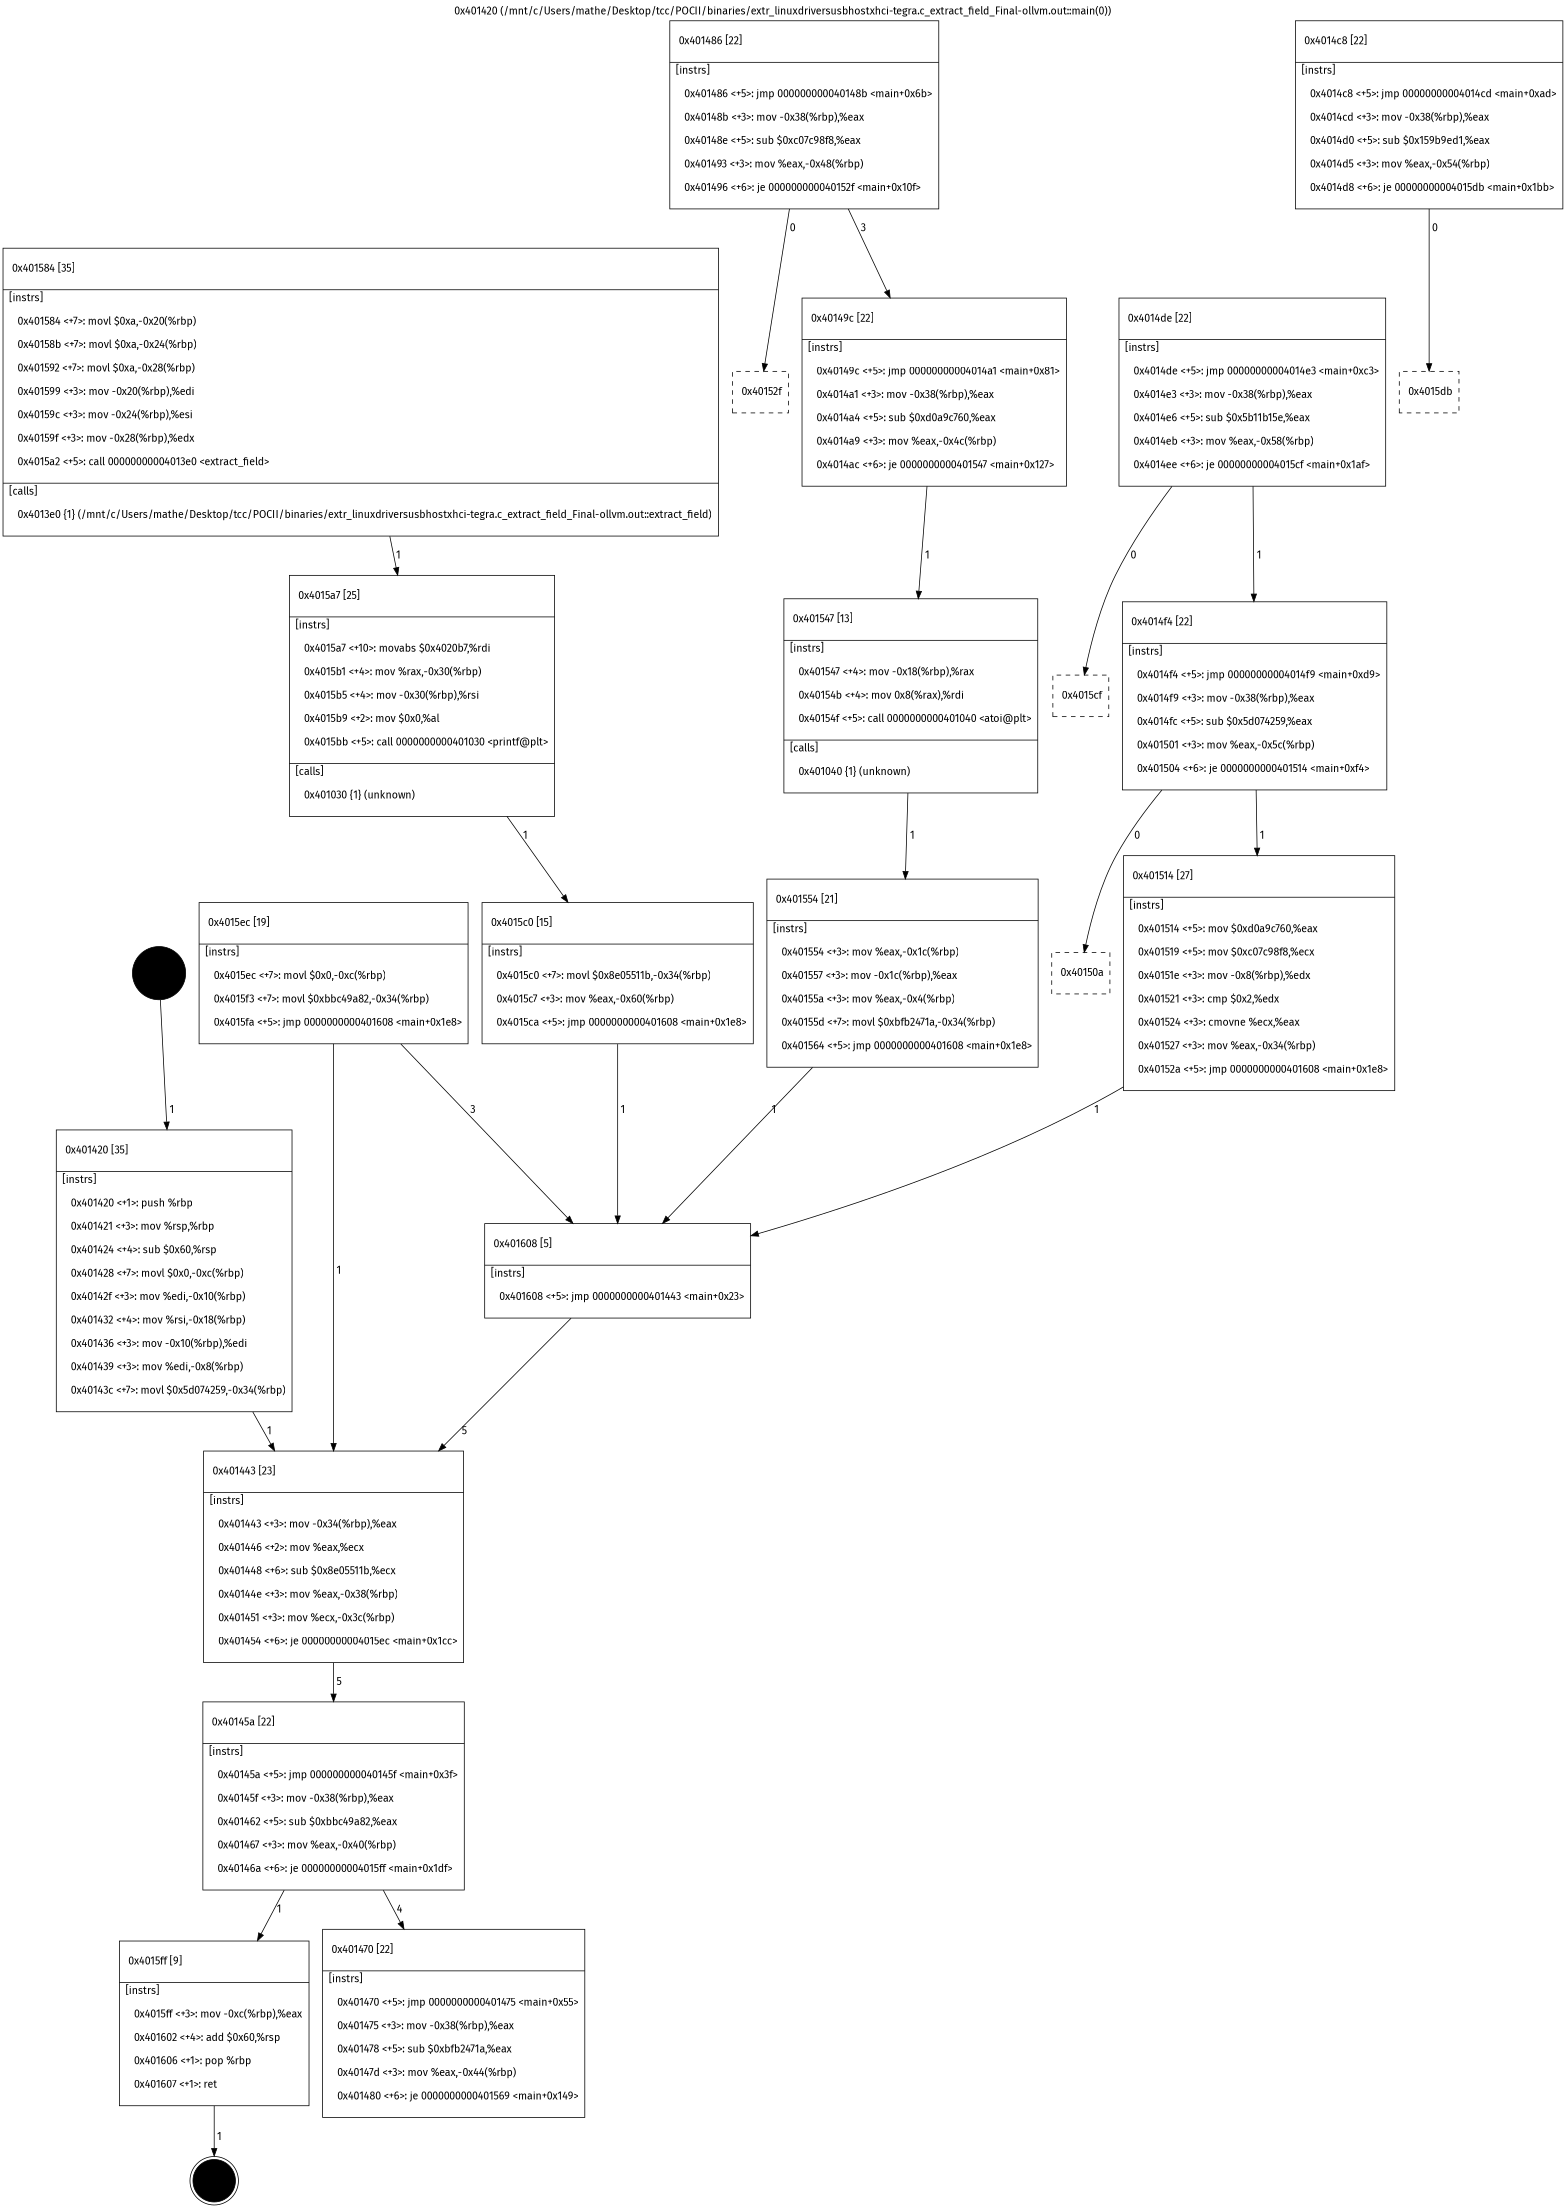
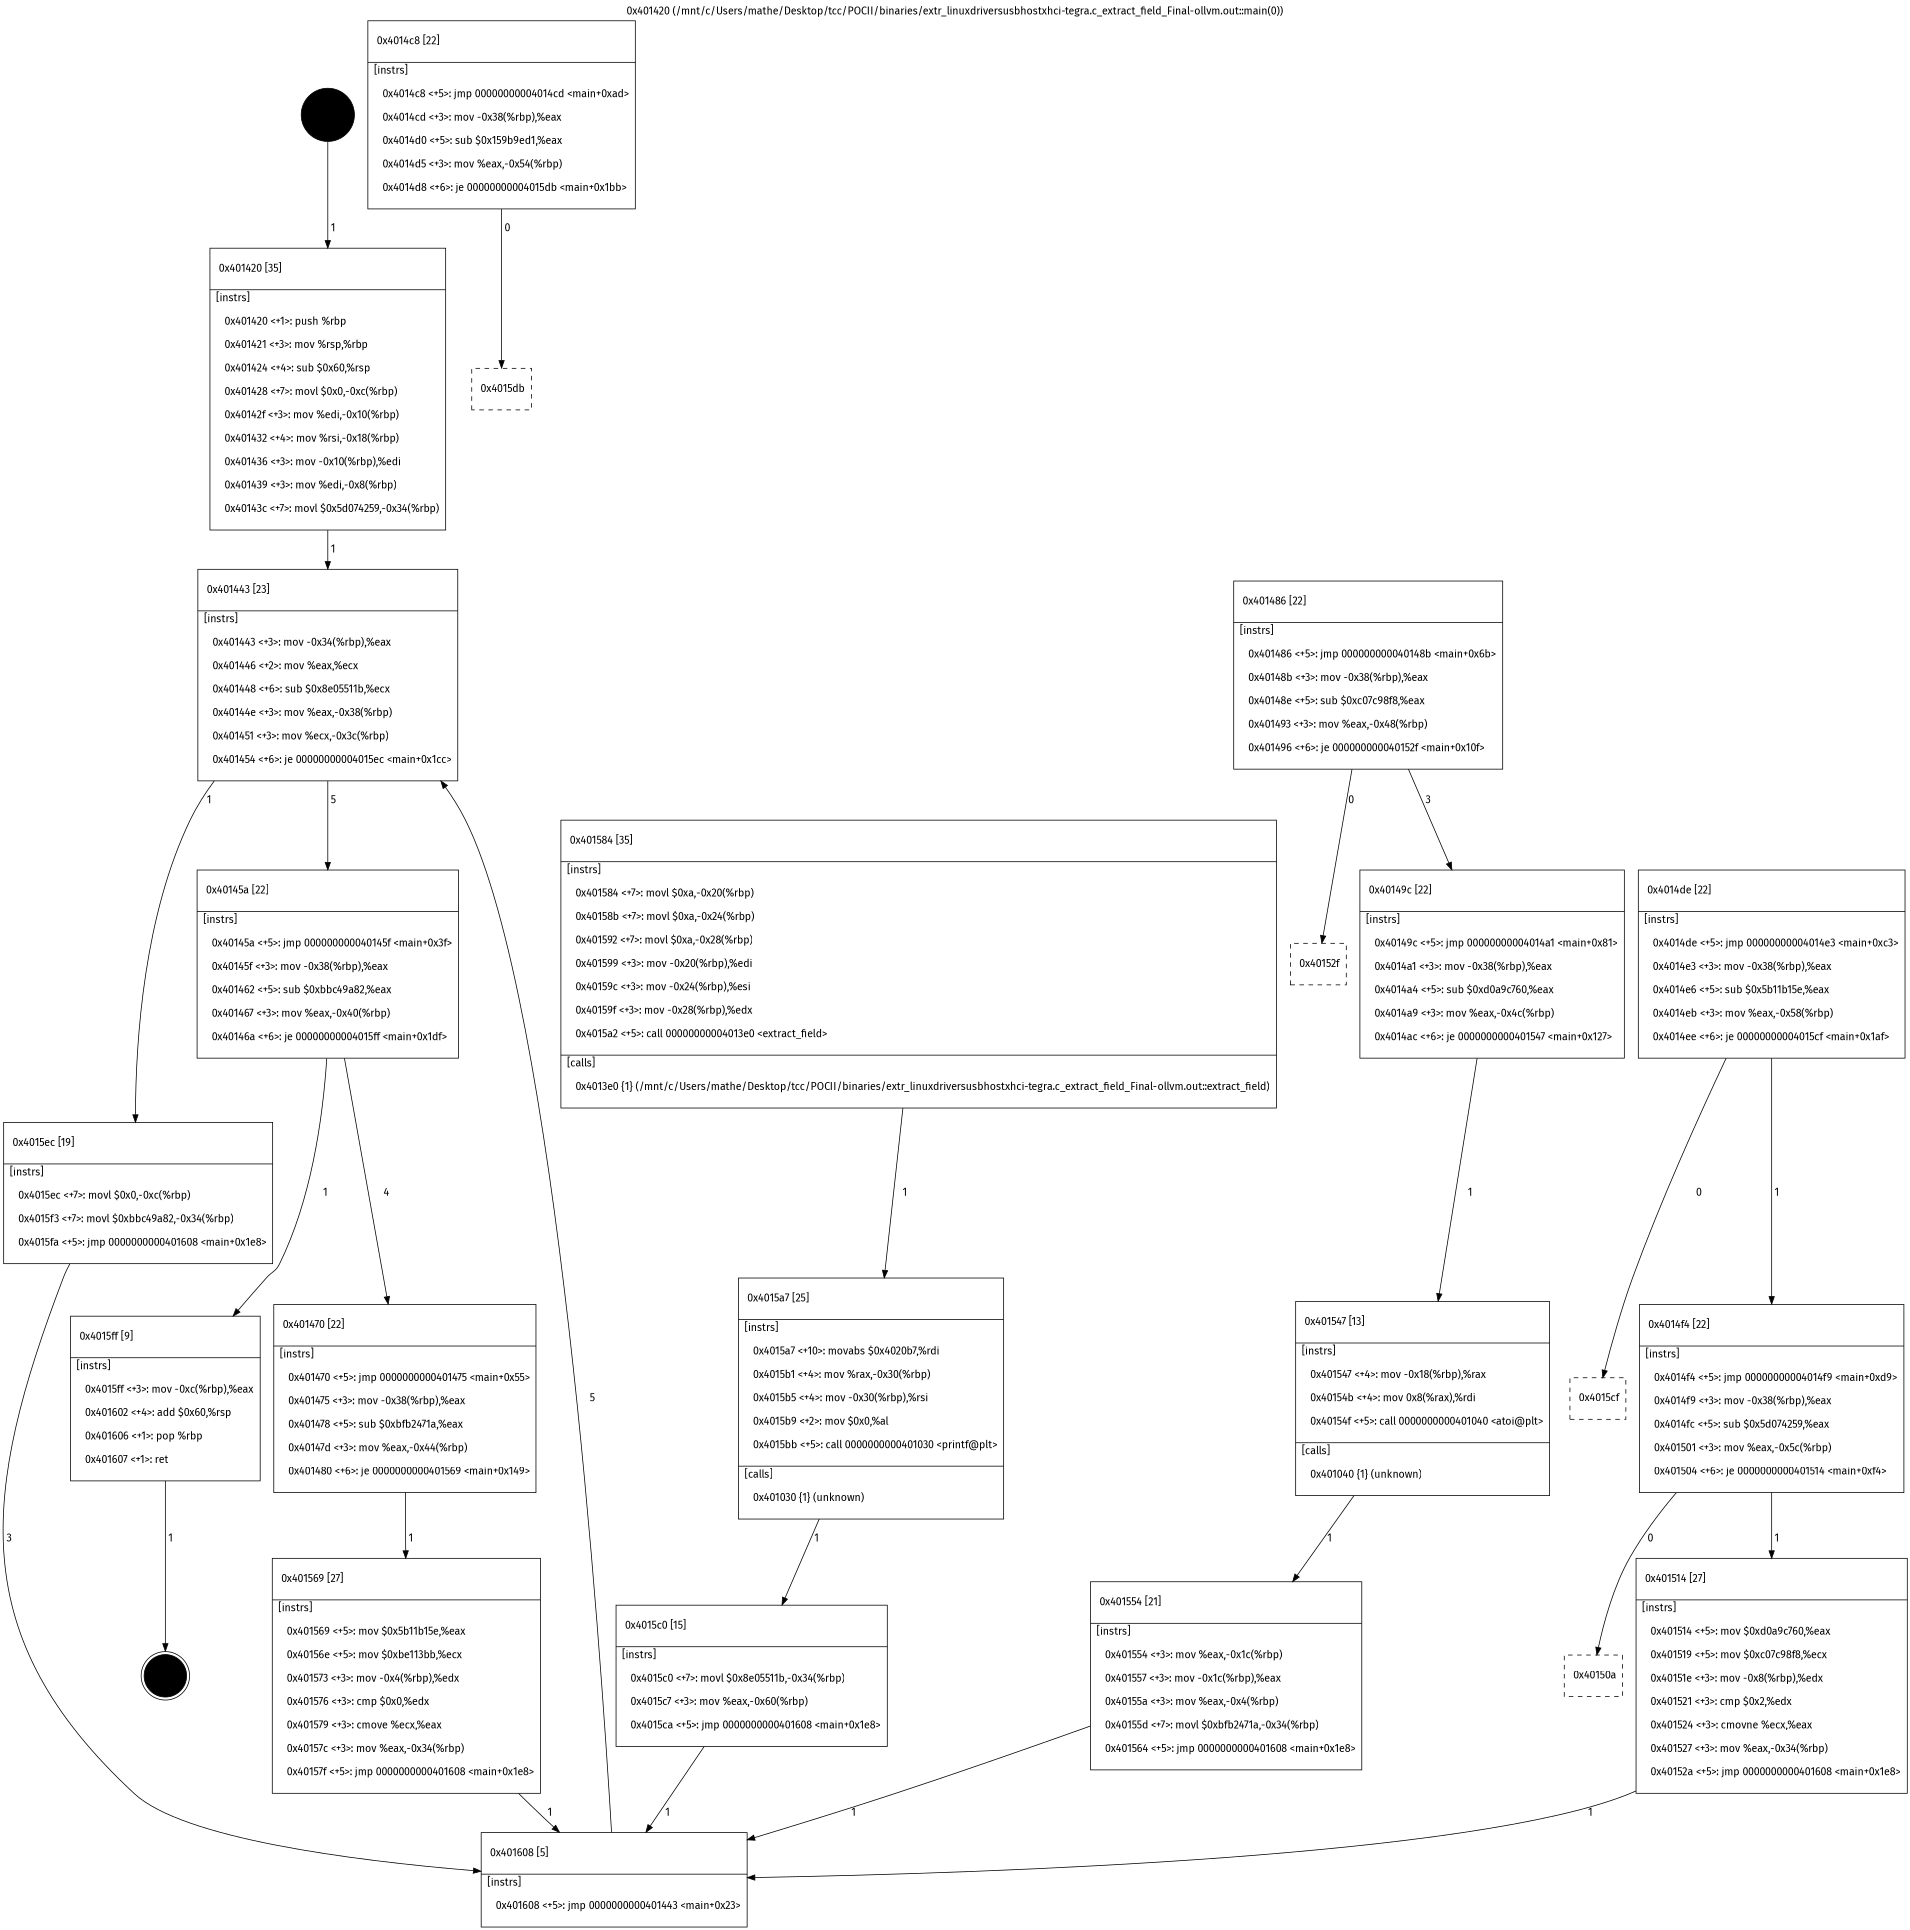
(334, 1244) -> (152, 942)
none -> (406, 1676)
